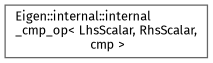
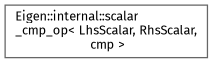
(106, 31) -> (106, 31)
